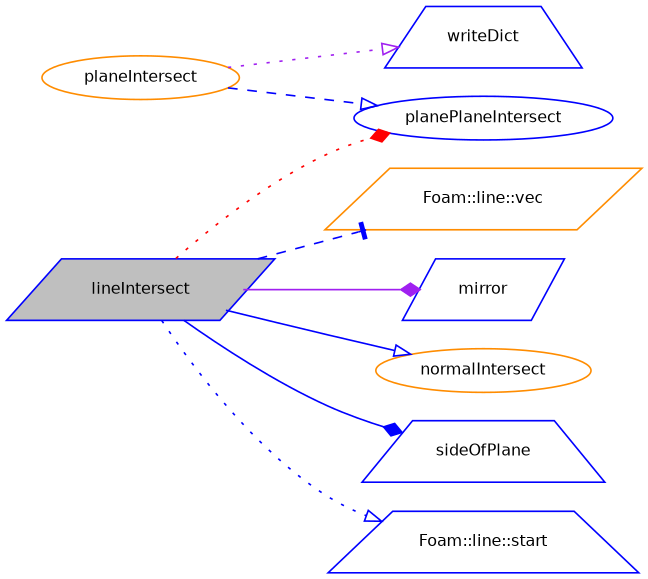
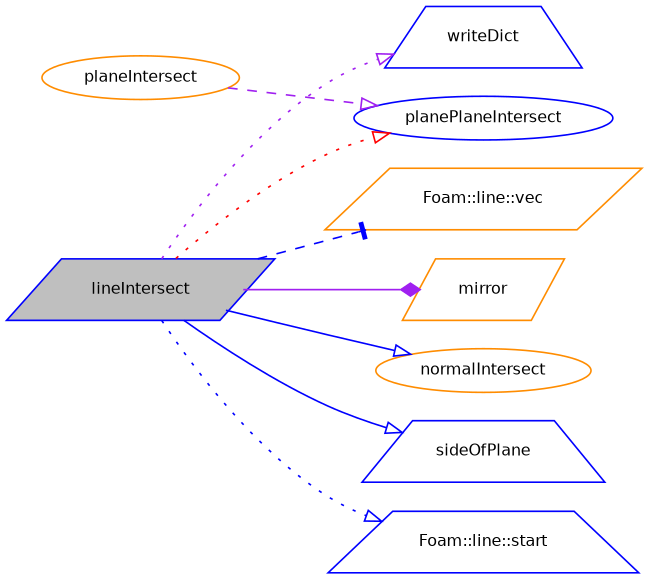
(305, 58) -> (255, 143)
(294, 96) -> (291, 95)
(267, 188) -> (267, 188)
(483, 290) -> (483, 290)
(281, 382) -> (281, 382)
